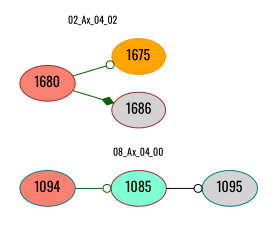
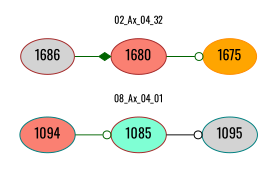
(93, 21) -> (139, 21)
(88, 95) -> (87, 57)
(139, 153) -> (139, 100)
